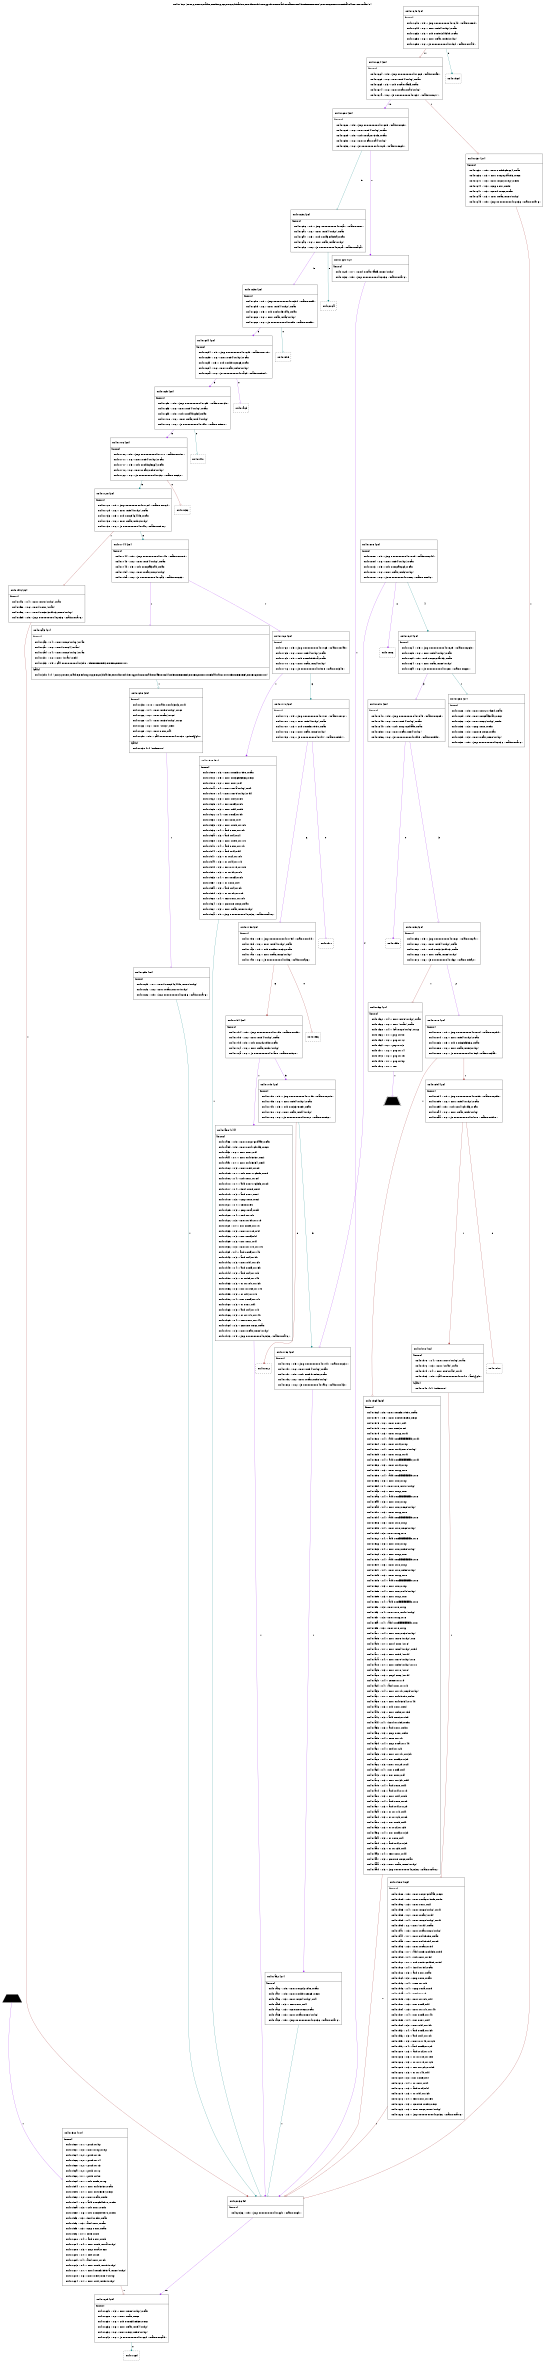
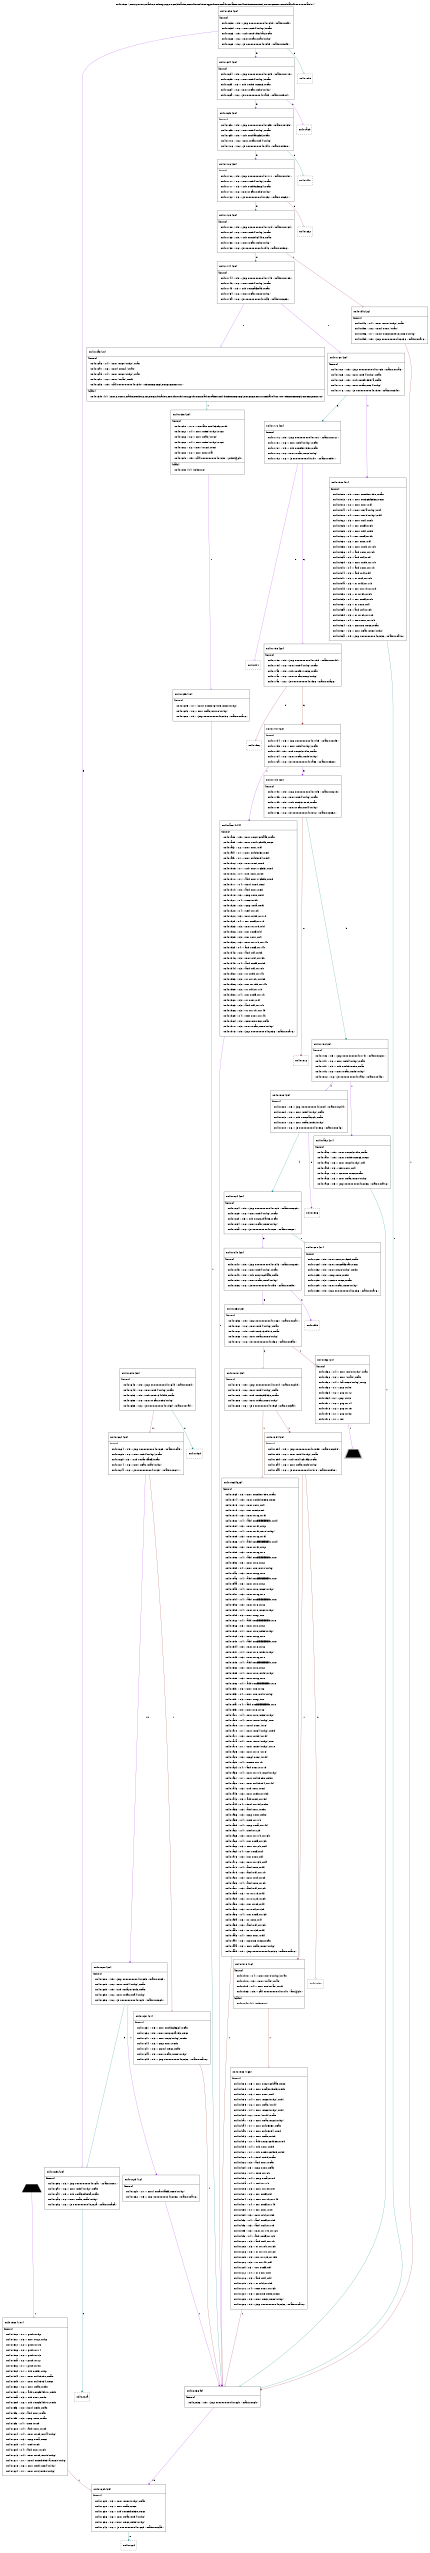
(305, 268) -> (82, 1047)
(363, 964) -> (330, 1086)
